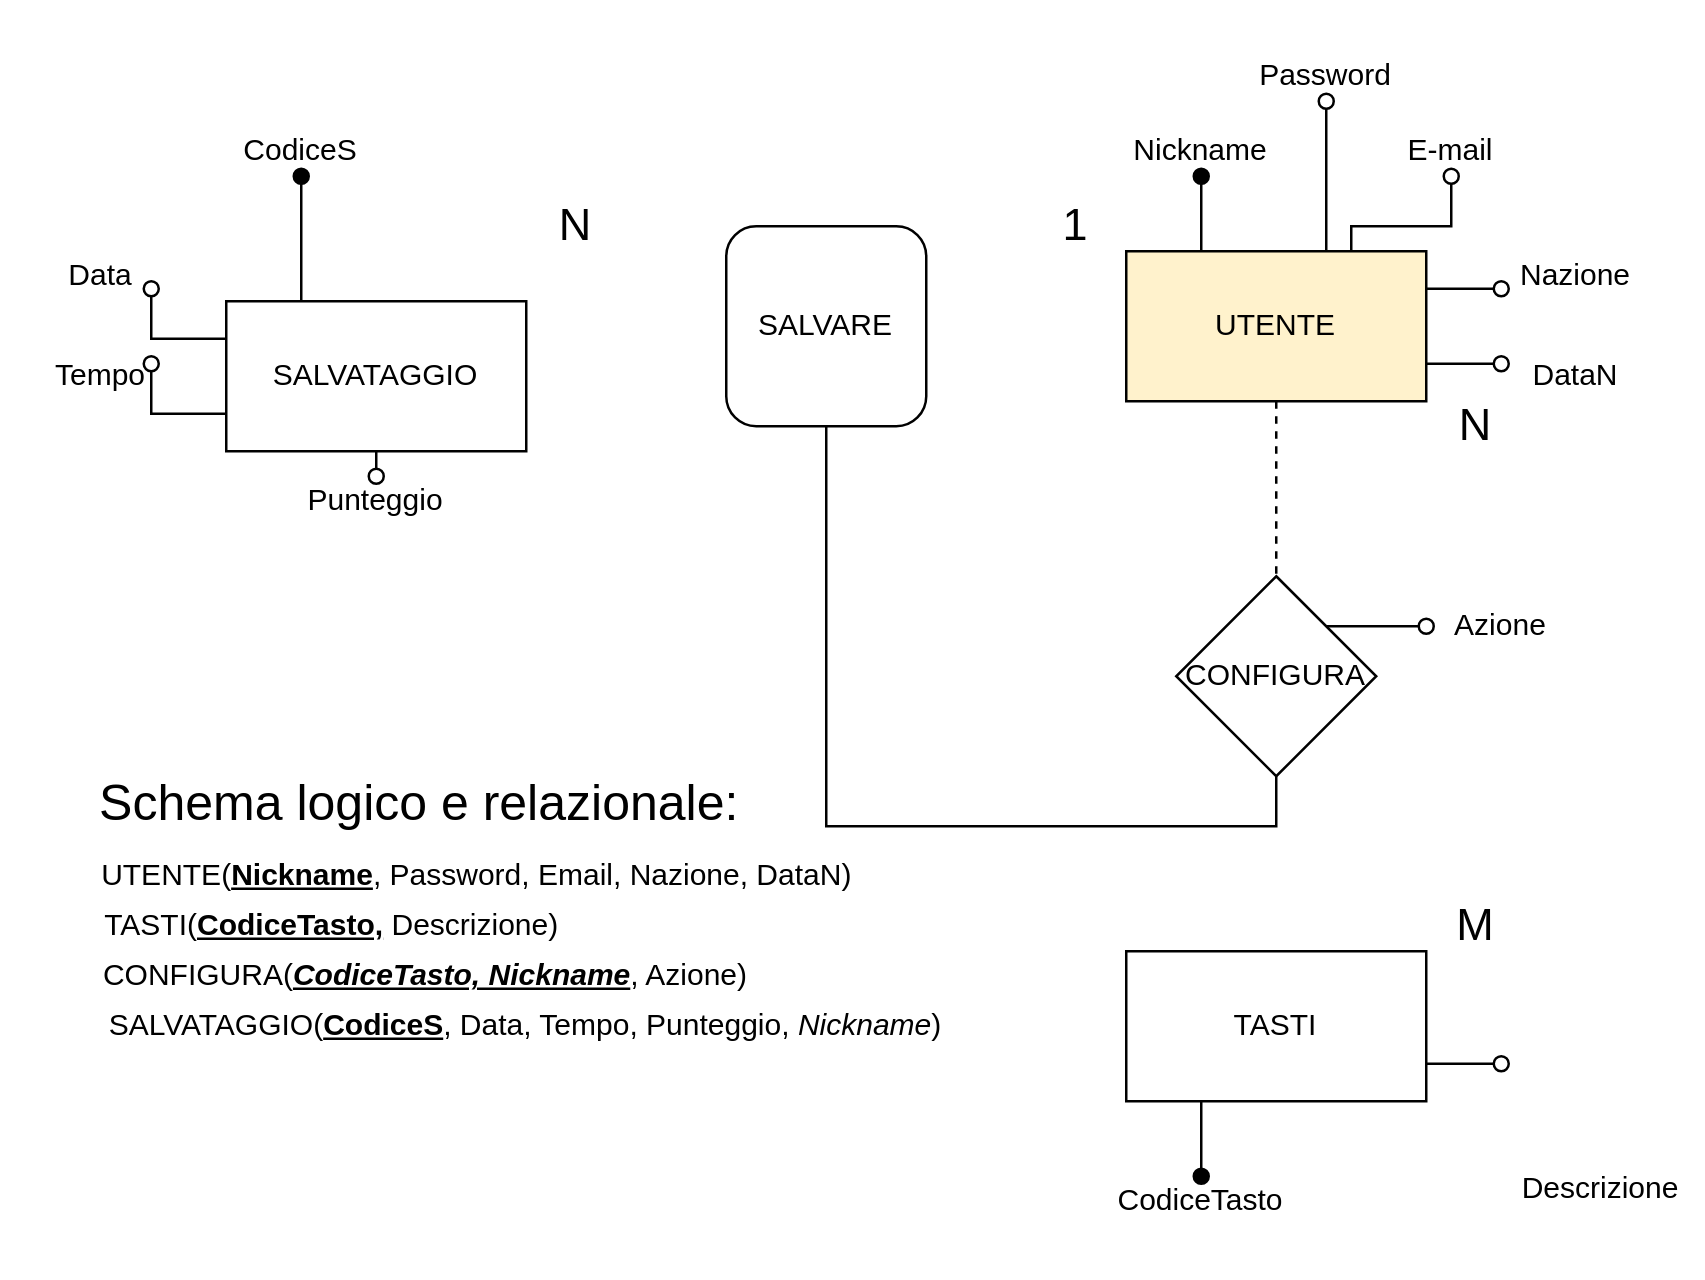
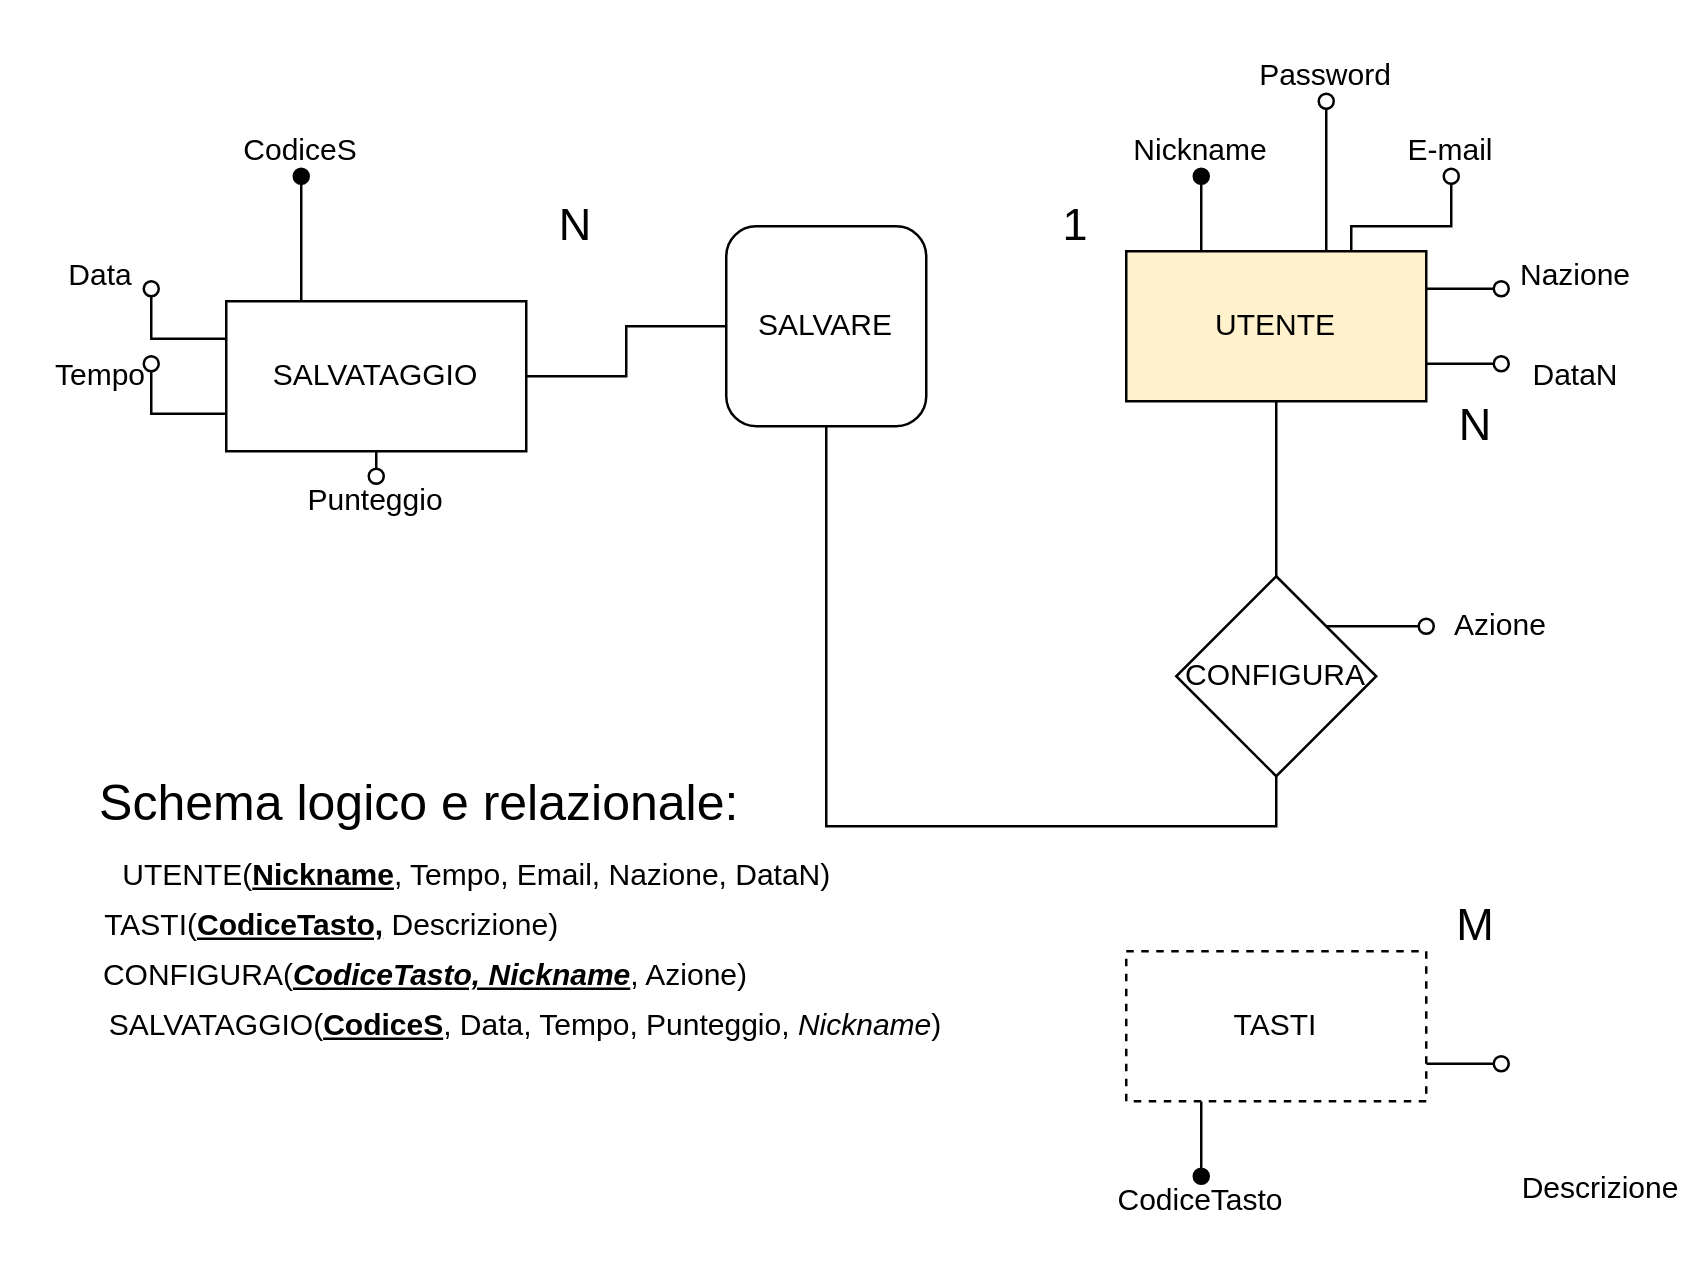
none -> (626, 351)
(1276, 491) -> (1276, 491)
(478, 876) -> (478, 876)
(1276, 1026) -> (1276, 1026)
